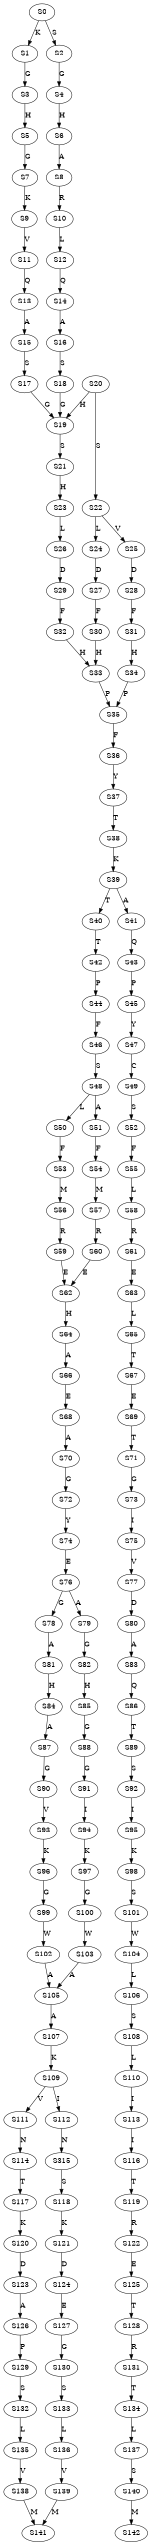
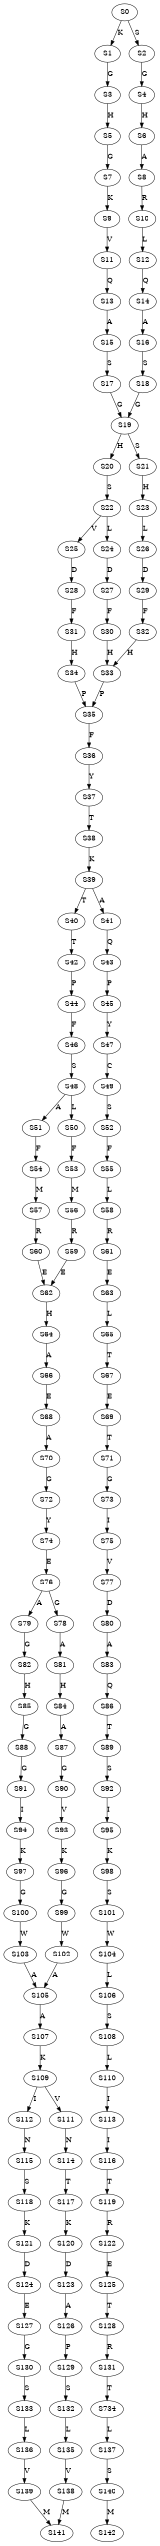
(79, 403) -> (117, 444)
(61, 2161) -> (24, 2161)
(131, 2409) -> (107, 2409)
